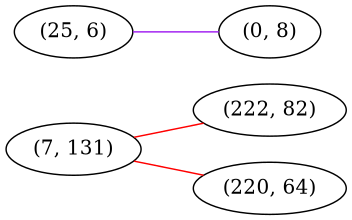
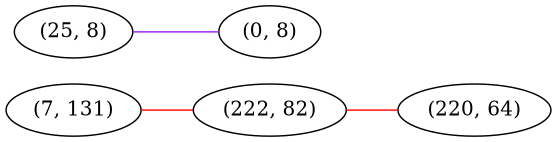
(74, 32) -> (74, 32)
(169, 168) -> (372, 110)
